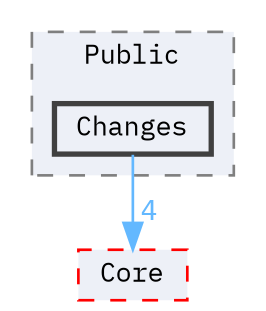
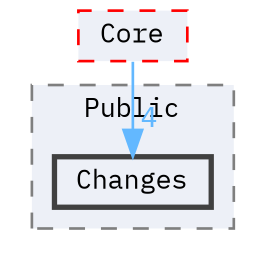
(133, 192) -> (133, 103)
